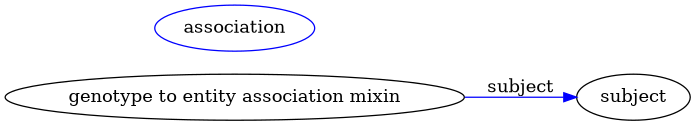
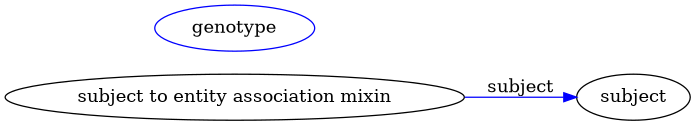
(235, 28) -> (235, 28)
(235, 97) -> (235, 97)
